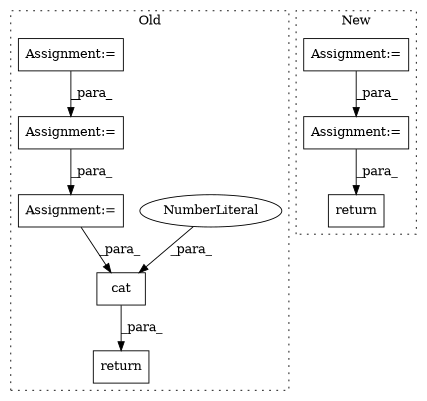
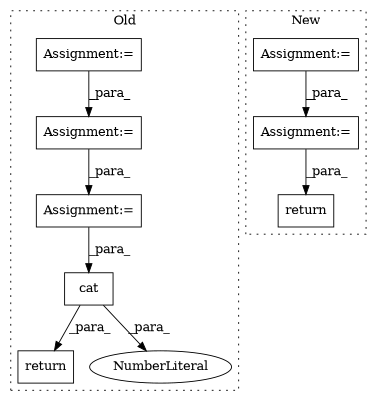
(170, 247) -> (122, 325)
